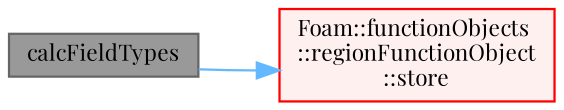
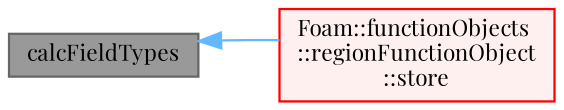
(227, 70) -> (250, 40)
